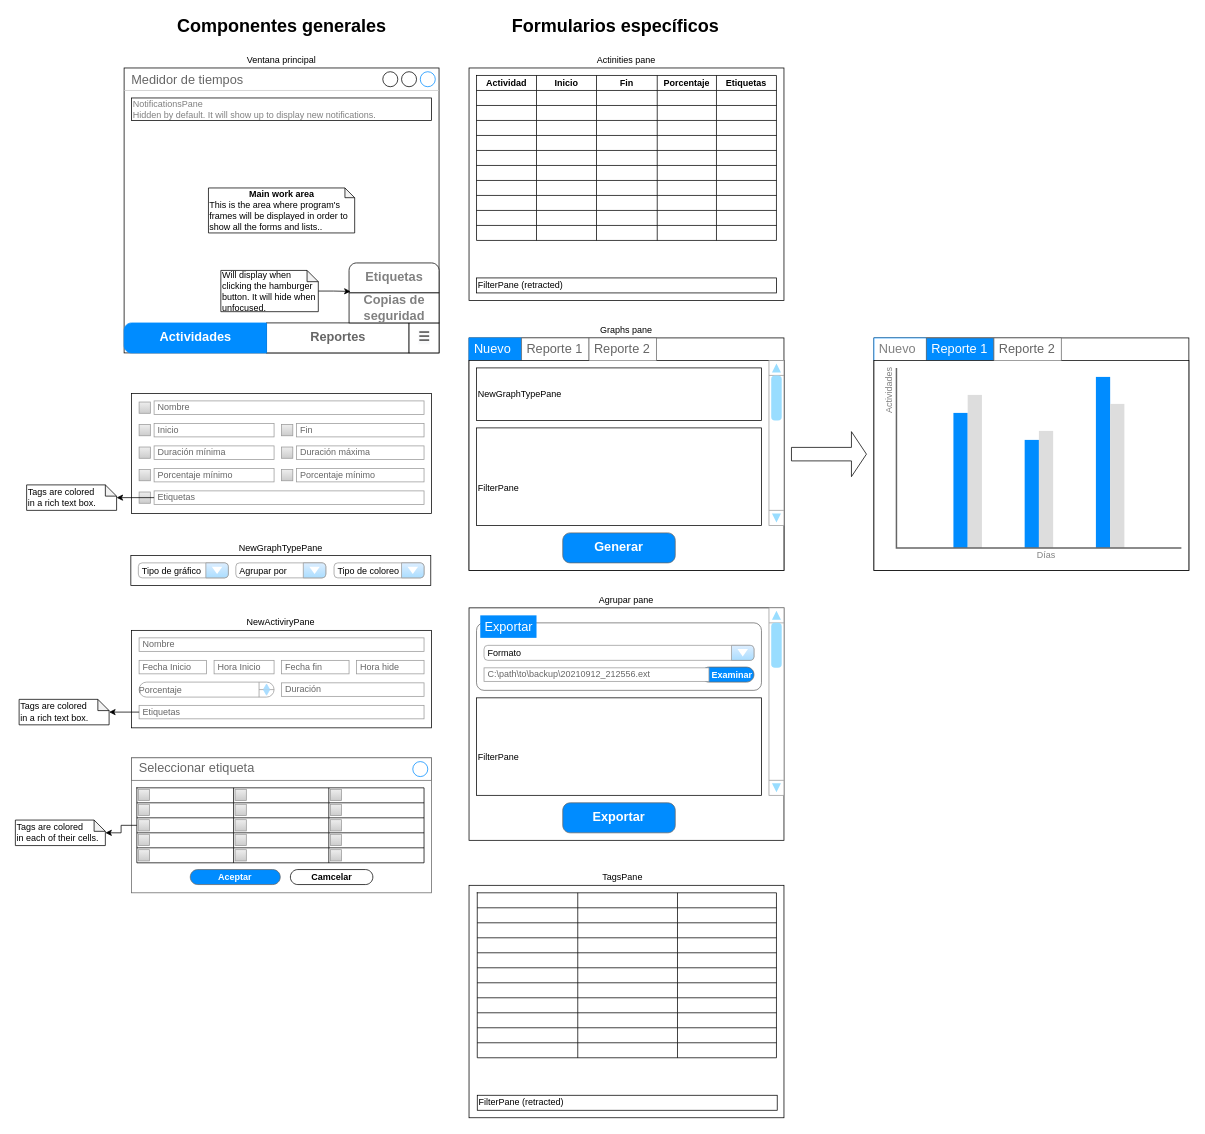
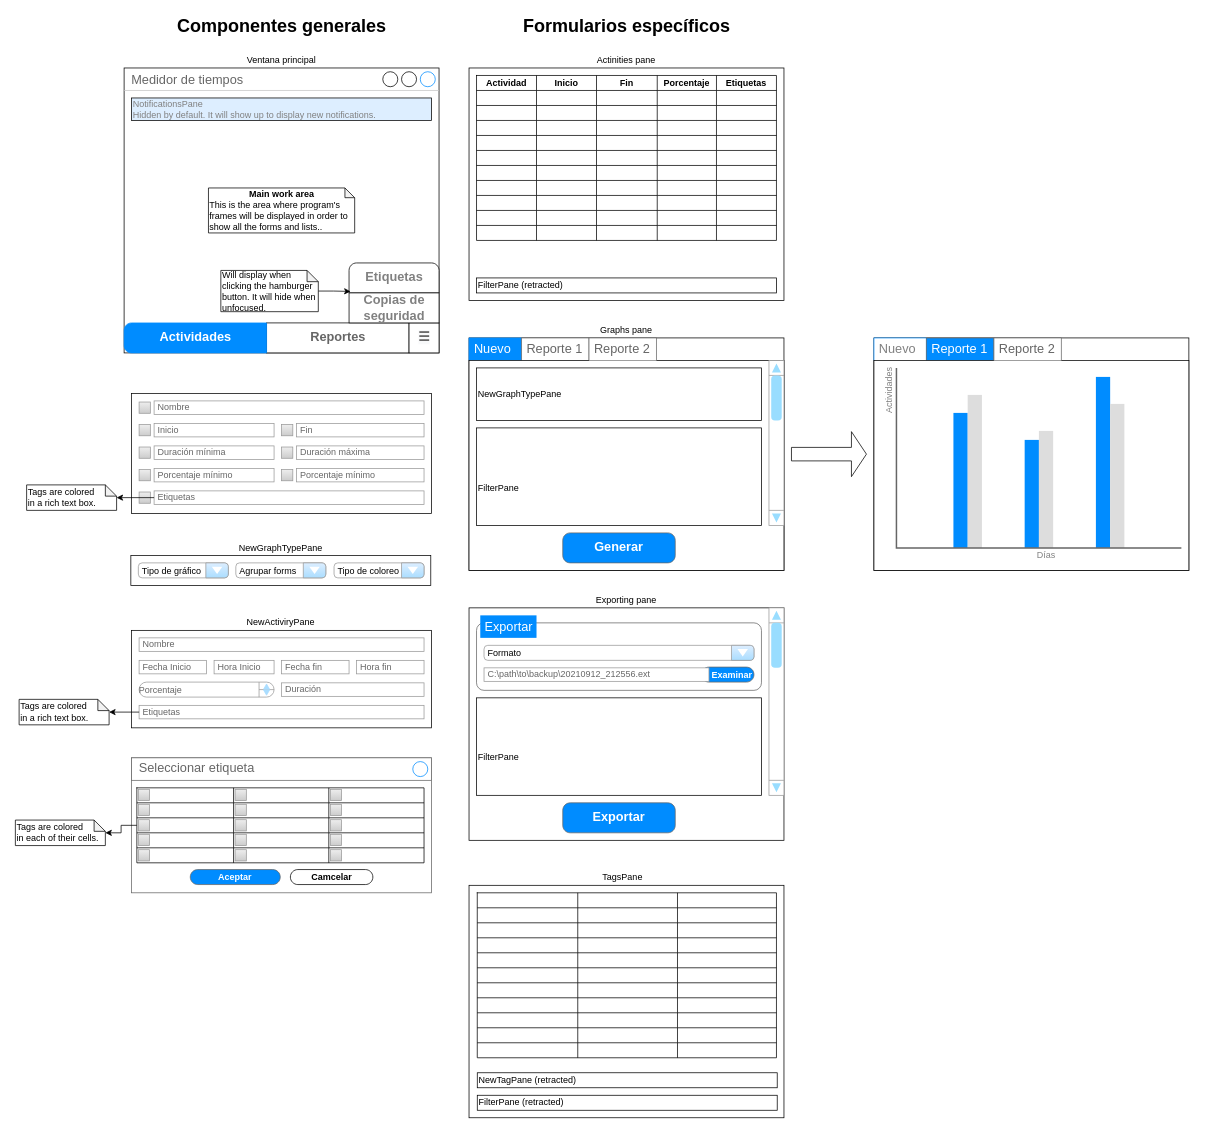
(615, 27) -> (627, 27)
(282, 109) -> (282, 109)
(277, 570) -> (284, 570)
(627, 600) -> (627, 600)
(381, 667) -> (378, 667)
none -> (627, 1080)
